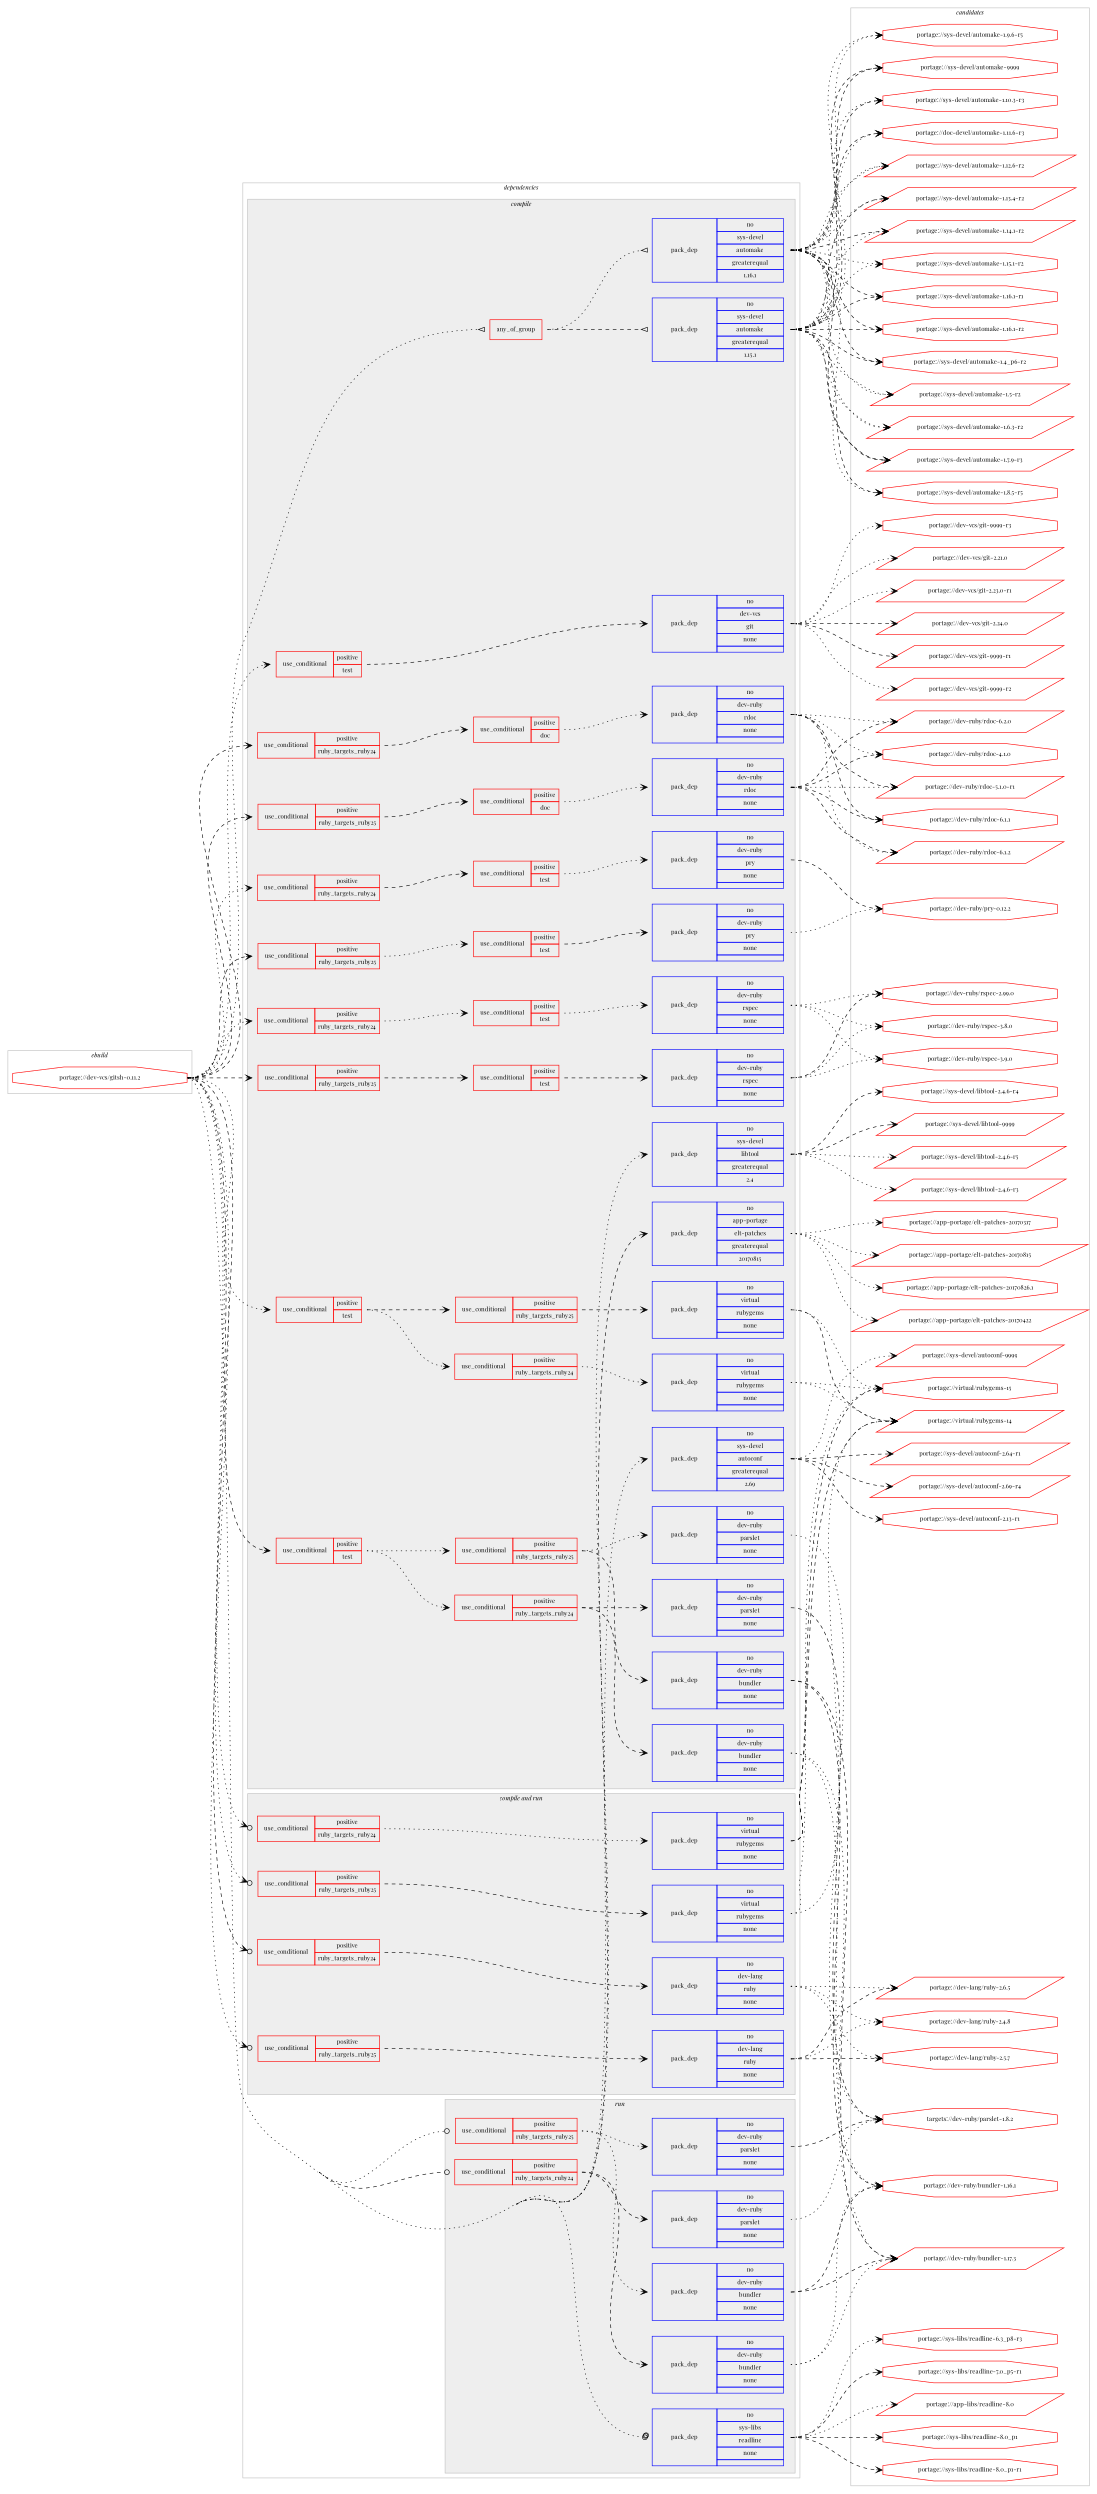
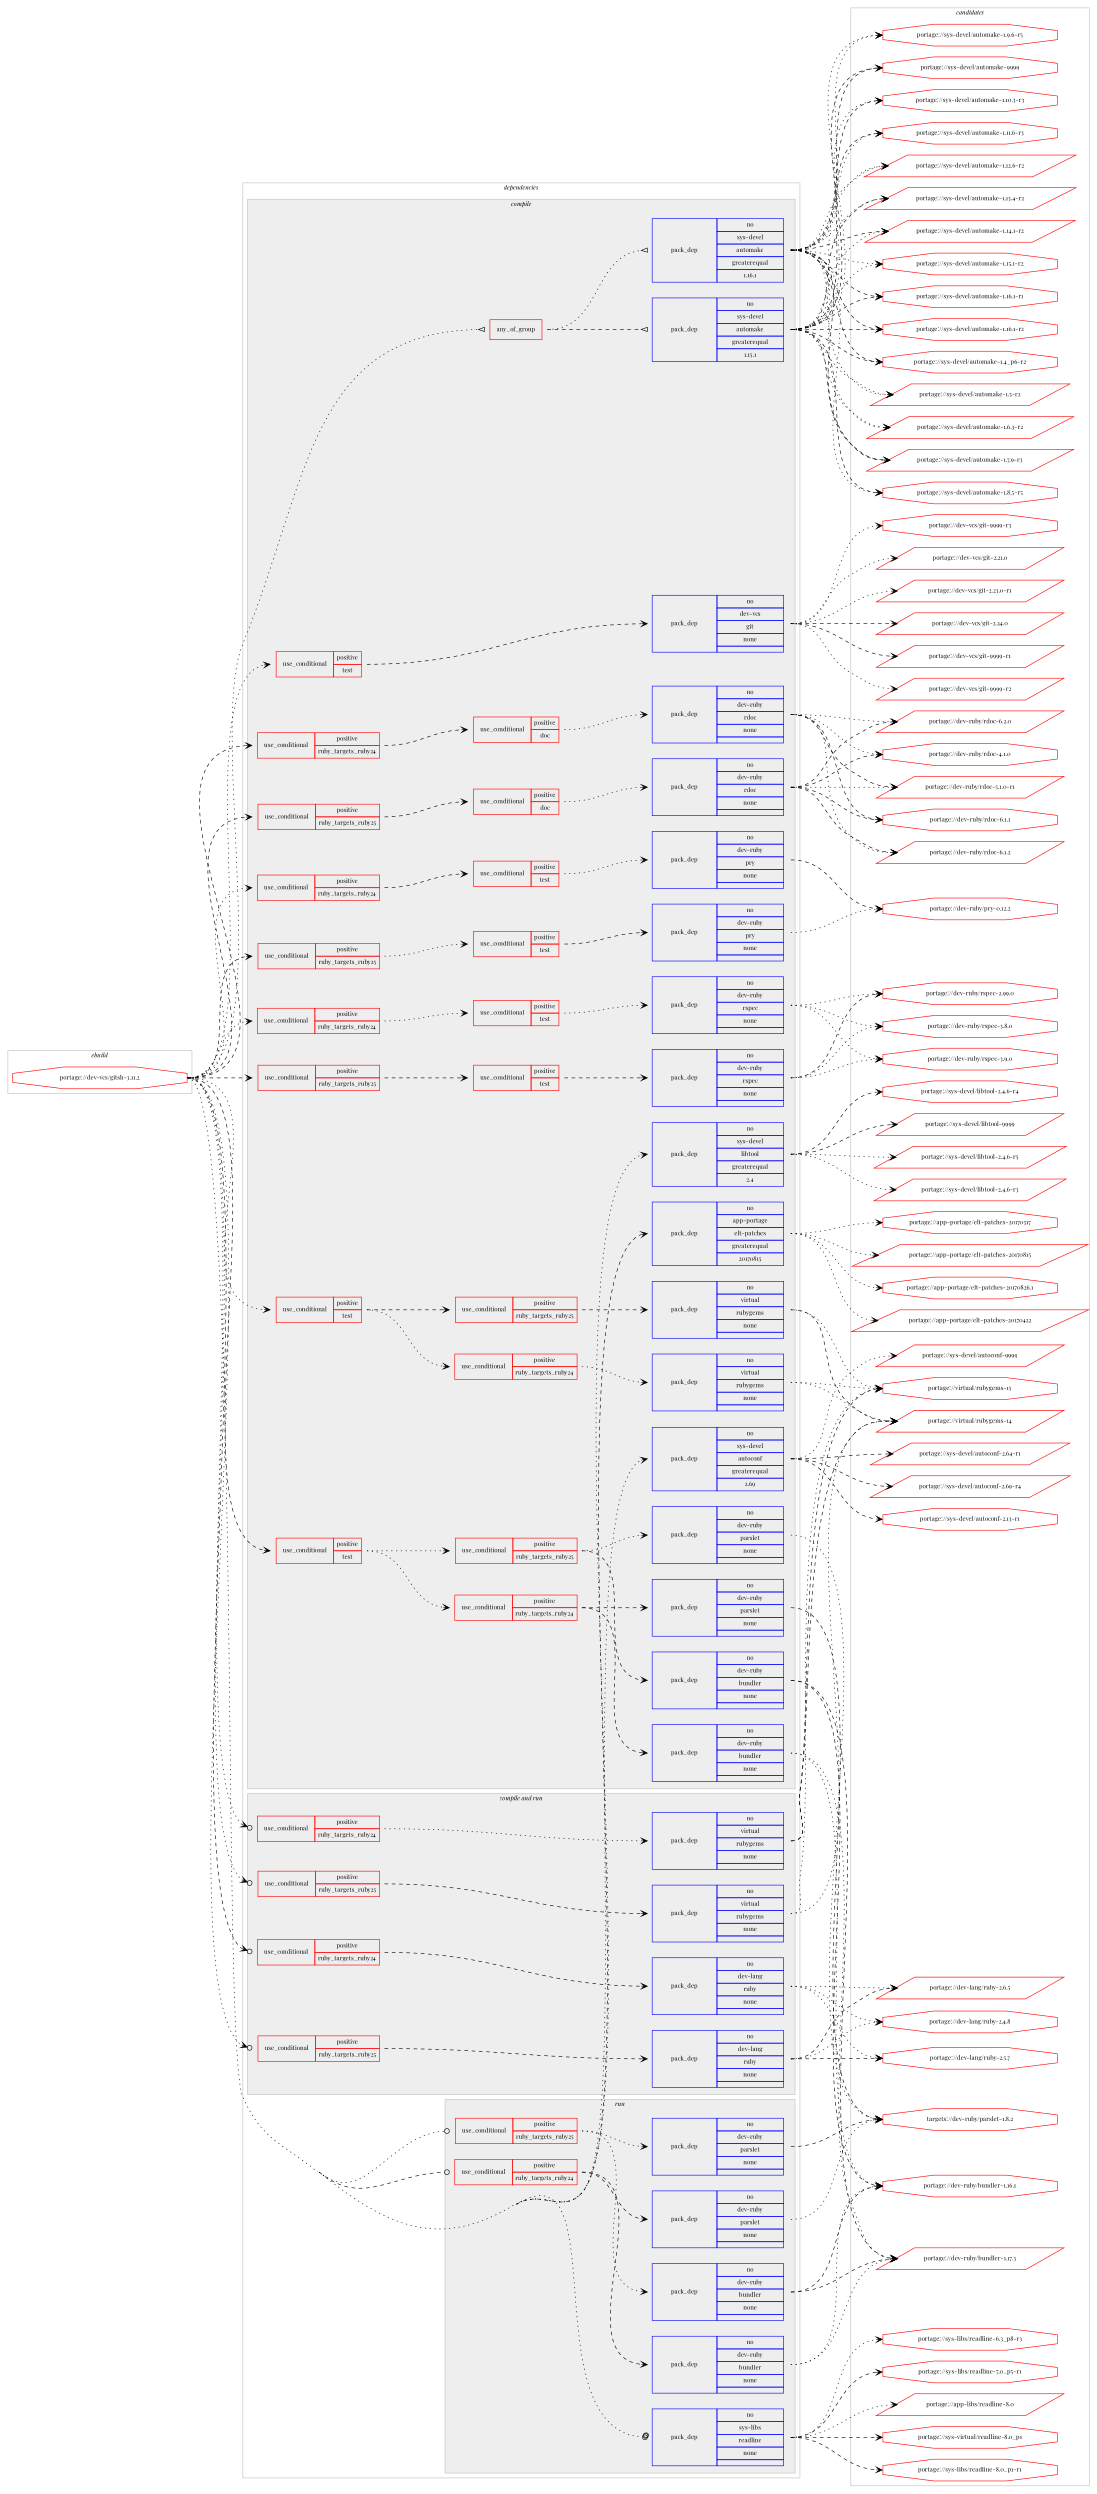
(970, 133) -> (970, 133)
(100, 1078) -> (100, 1078)
(970, 2437) -> (970, 2437)
